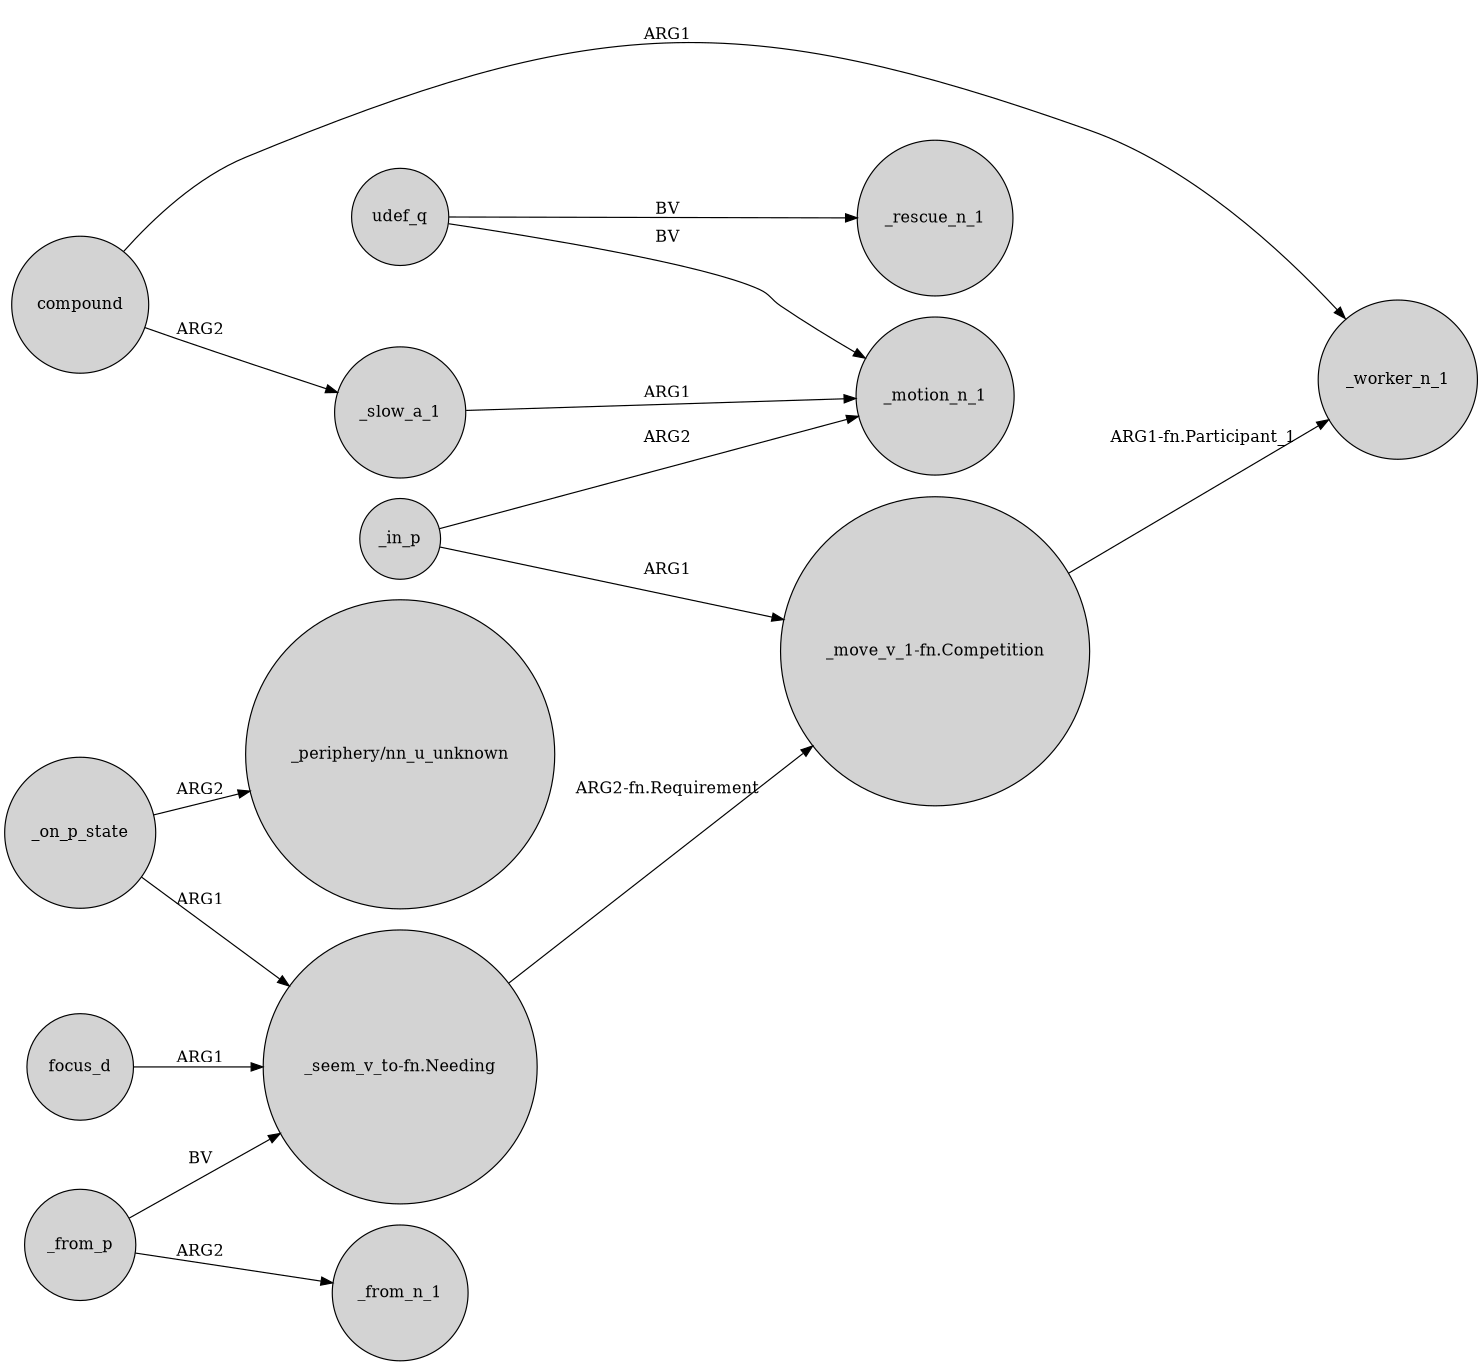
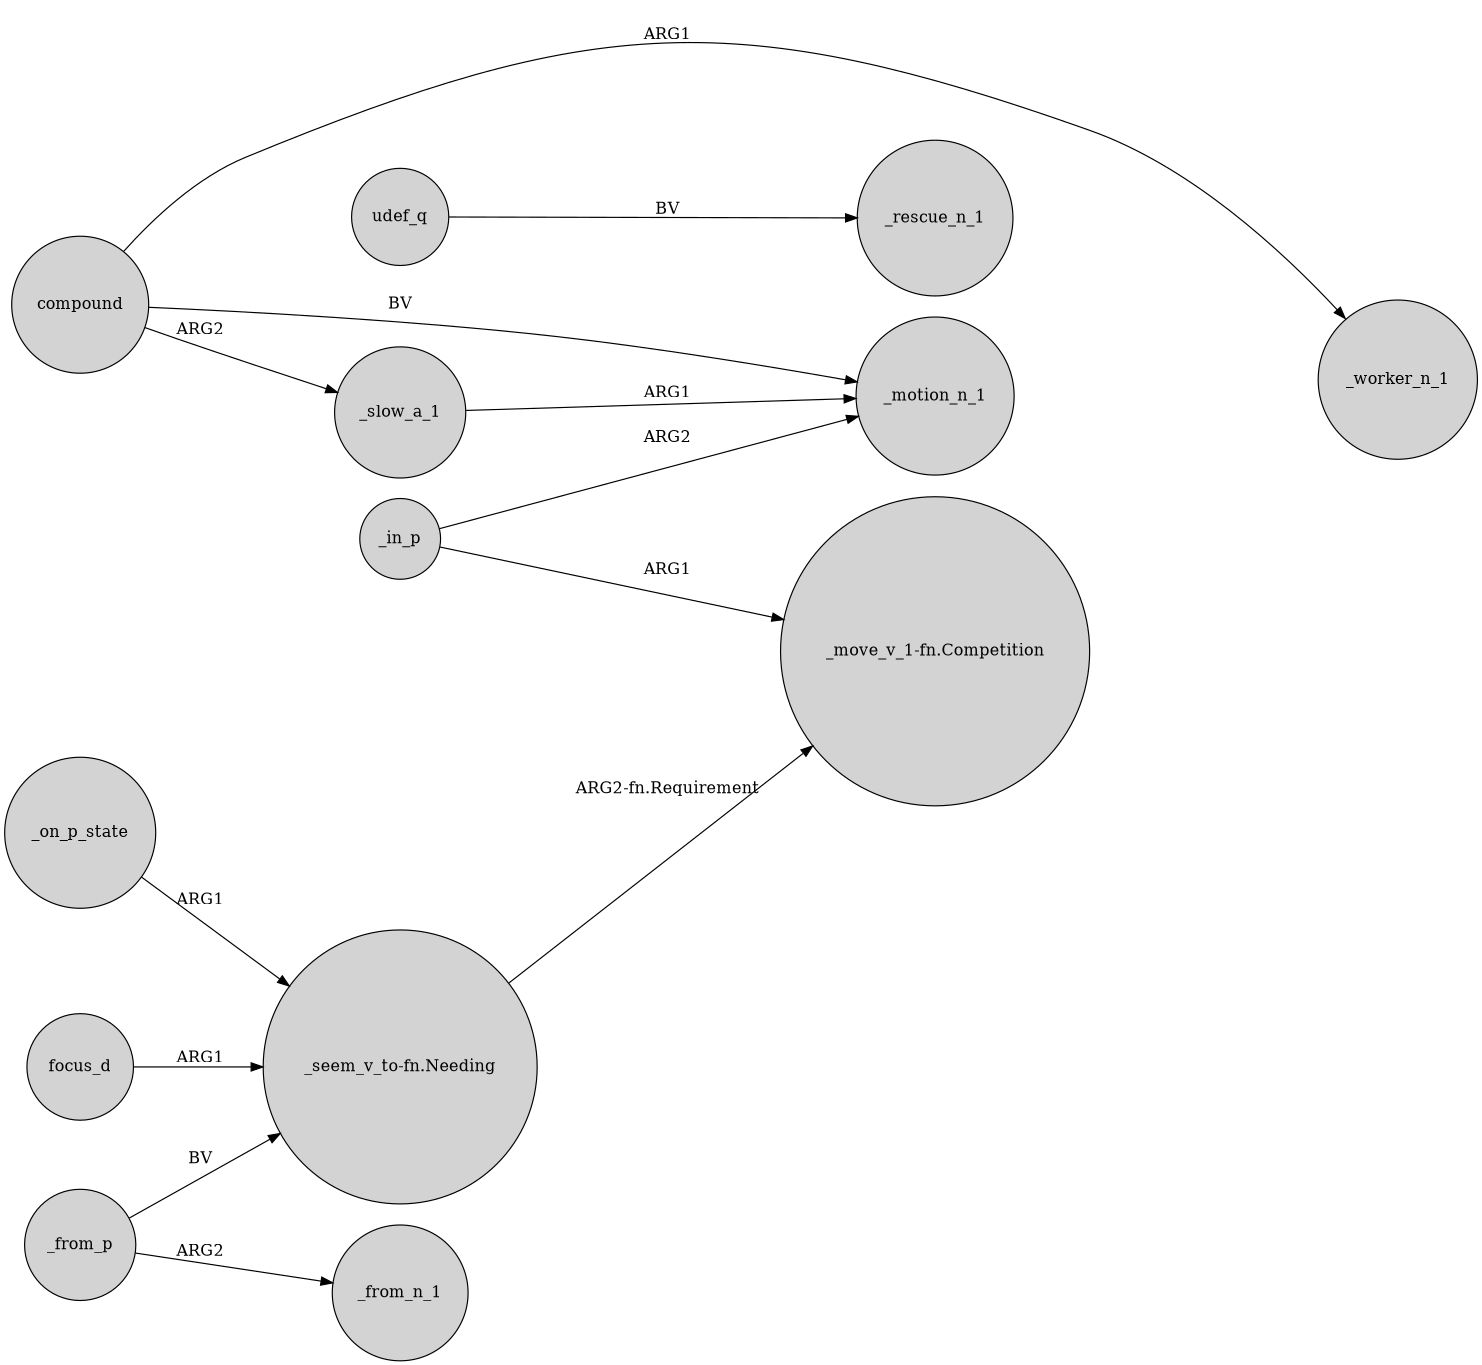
(662, 262) -> (498, 331)
(1193, 500) -> none
(400, 754) -> none
